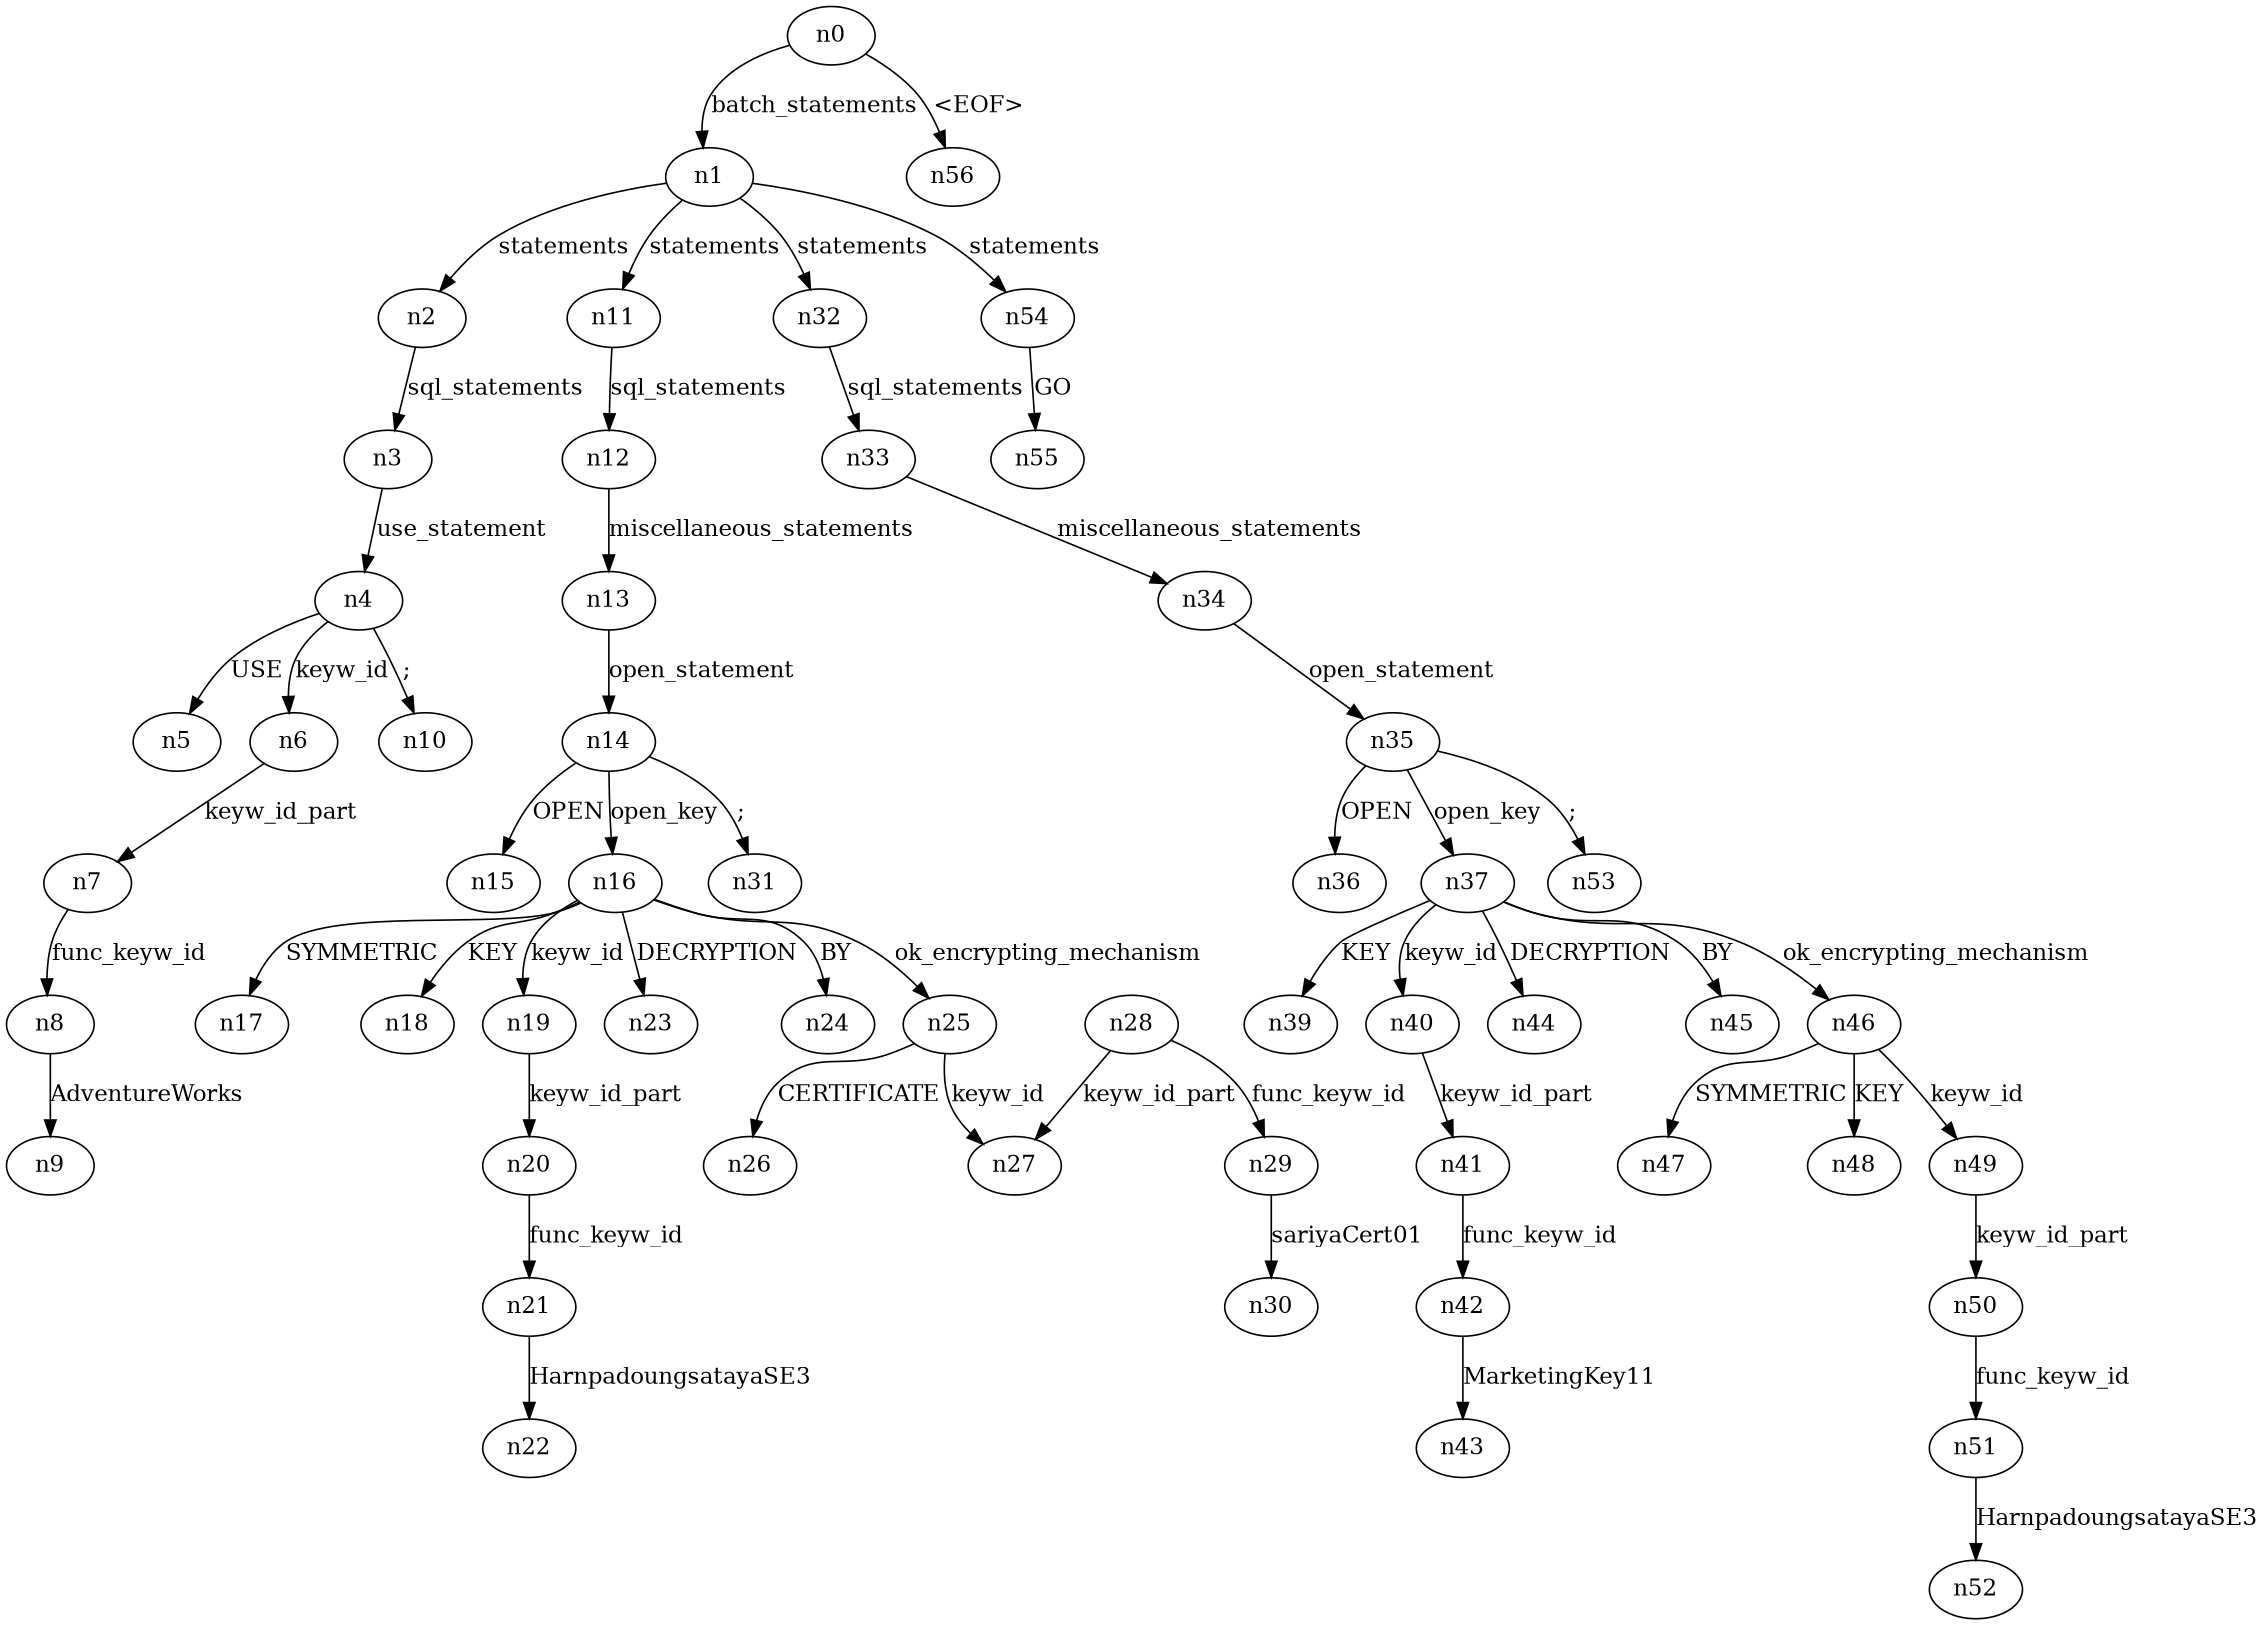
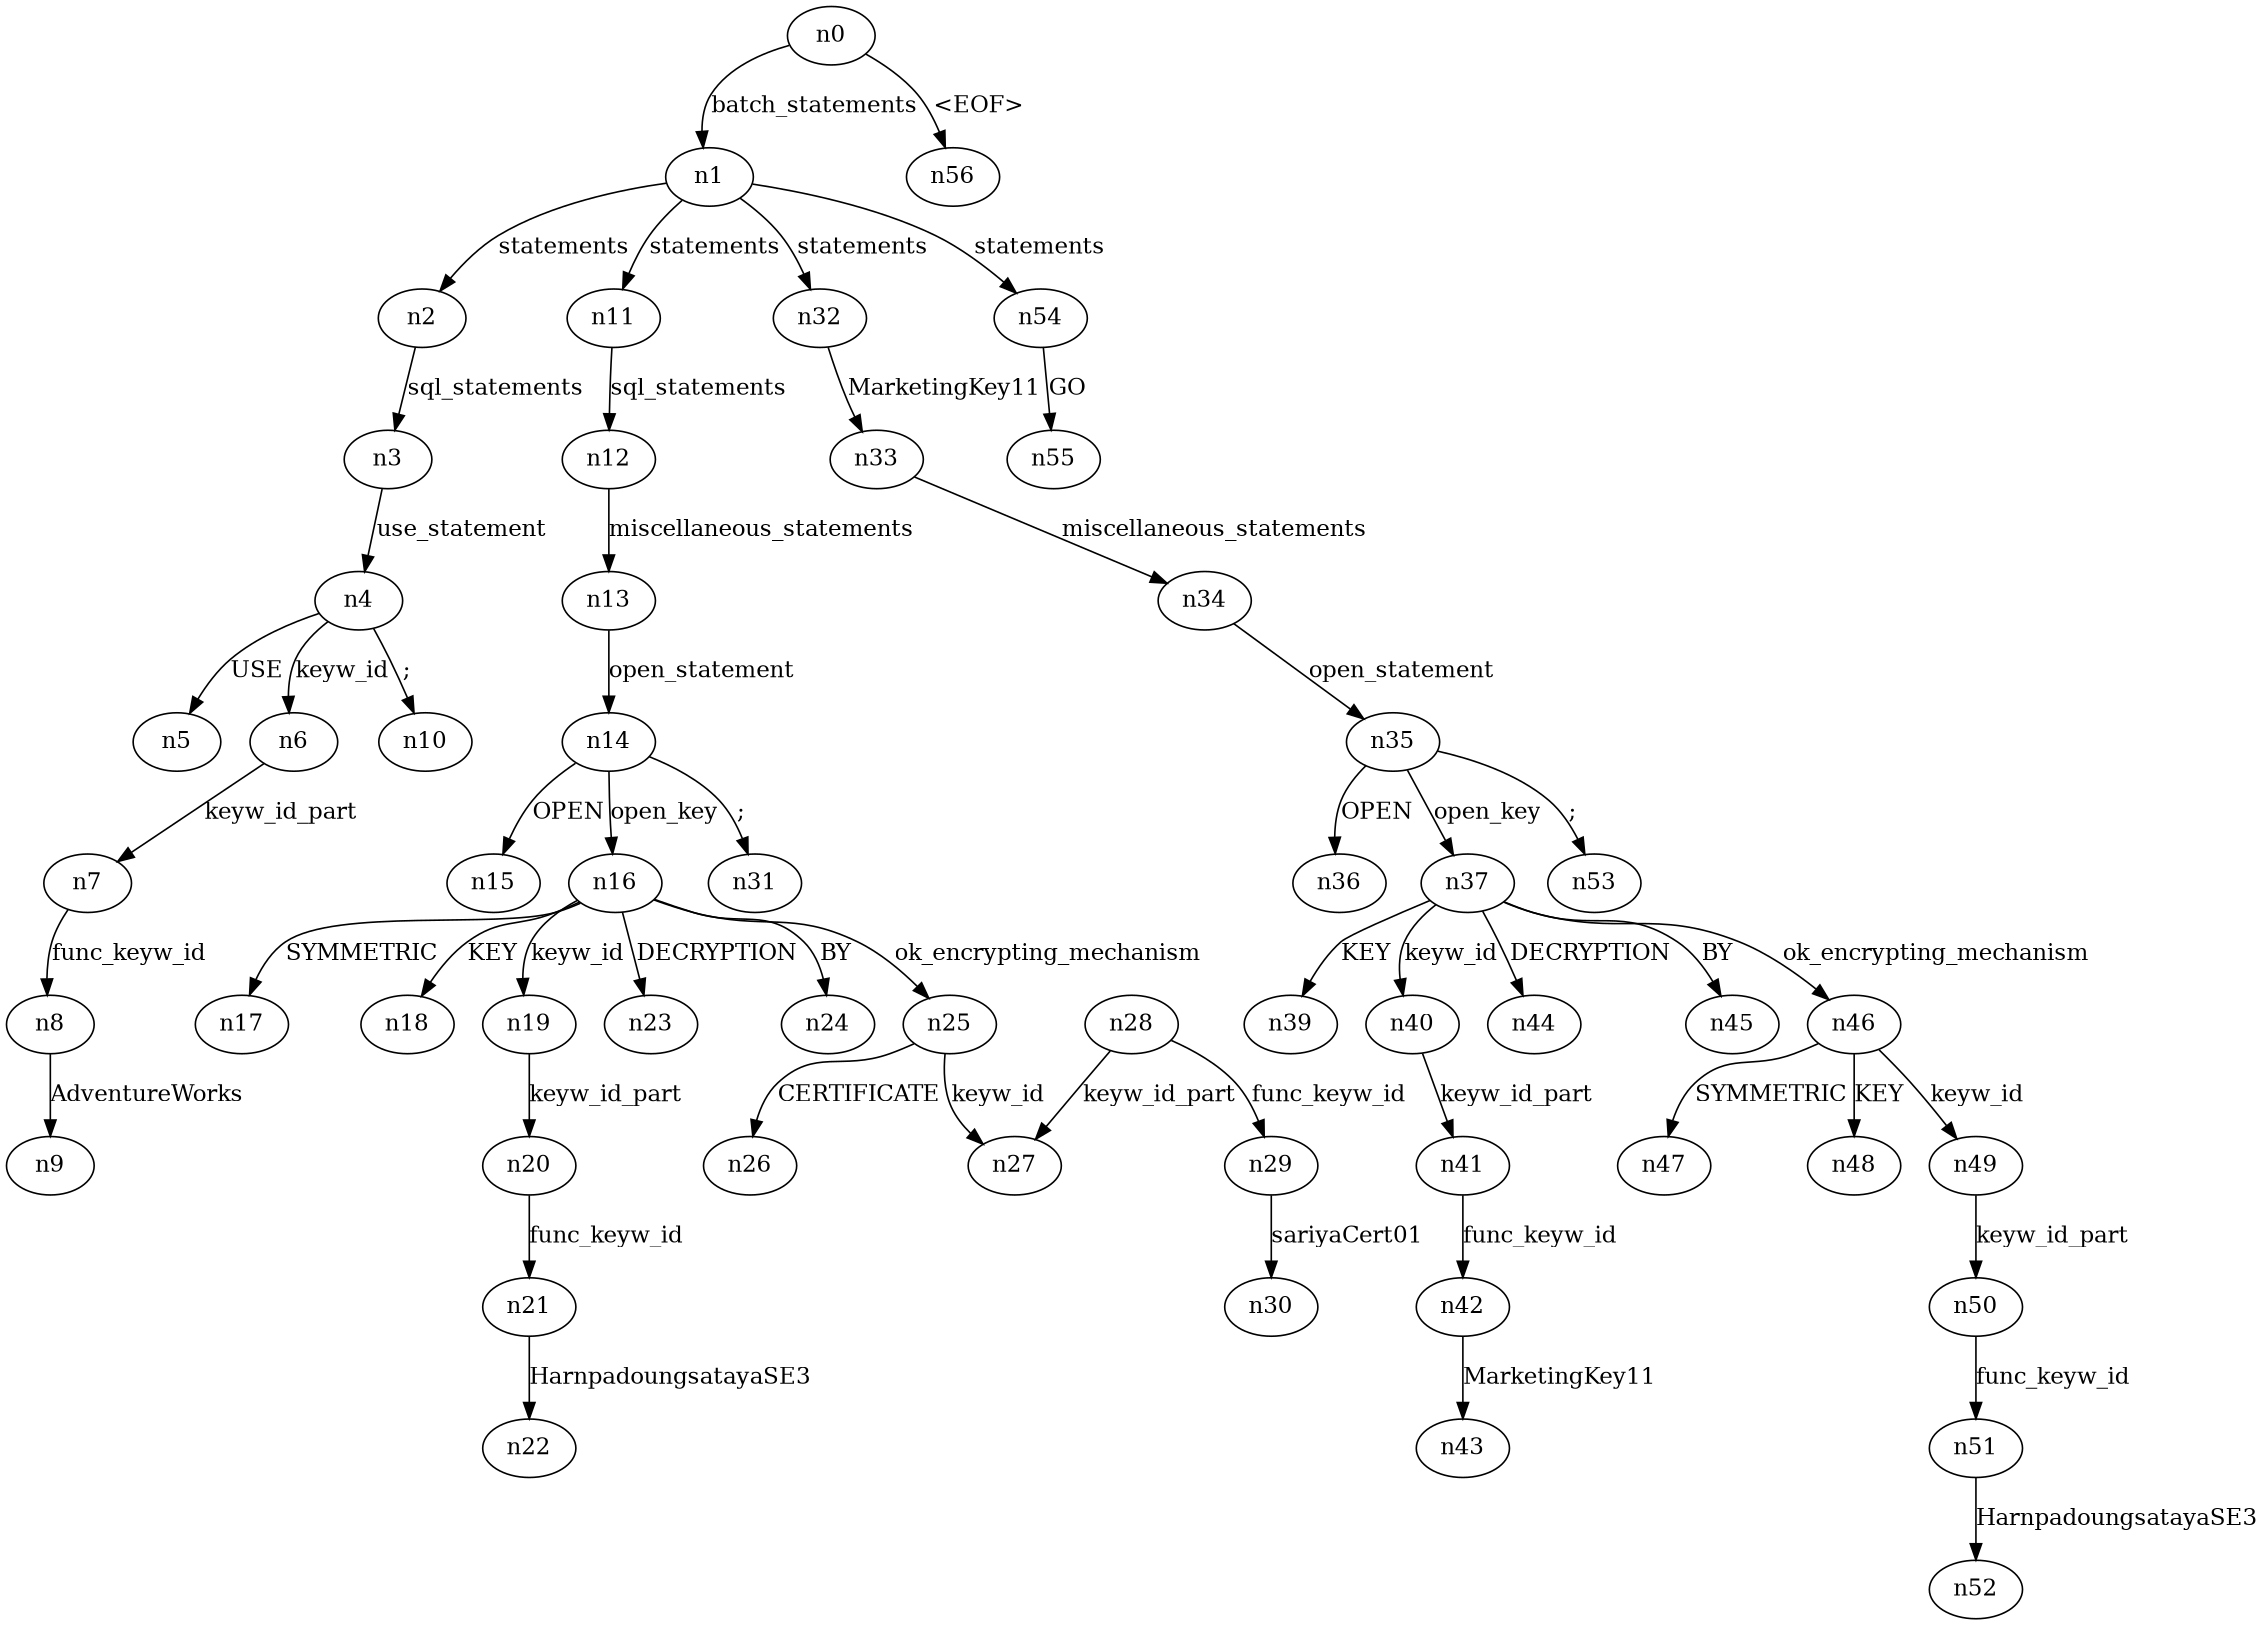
(936, 389) -> (944, 389)
